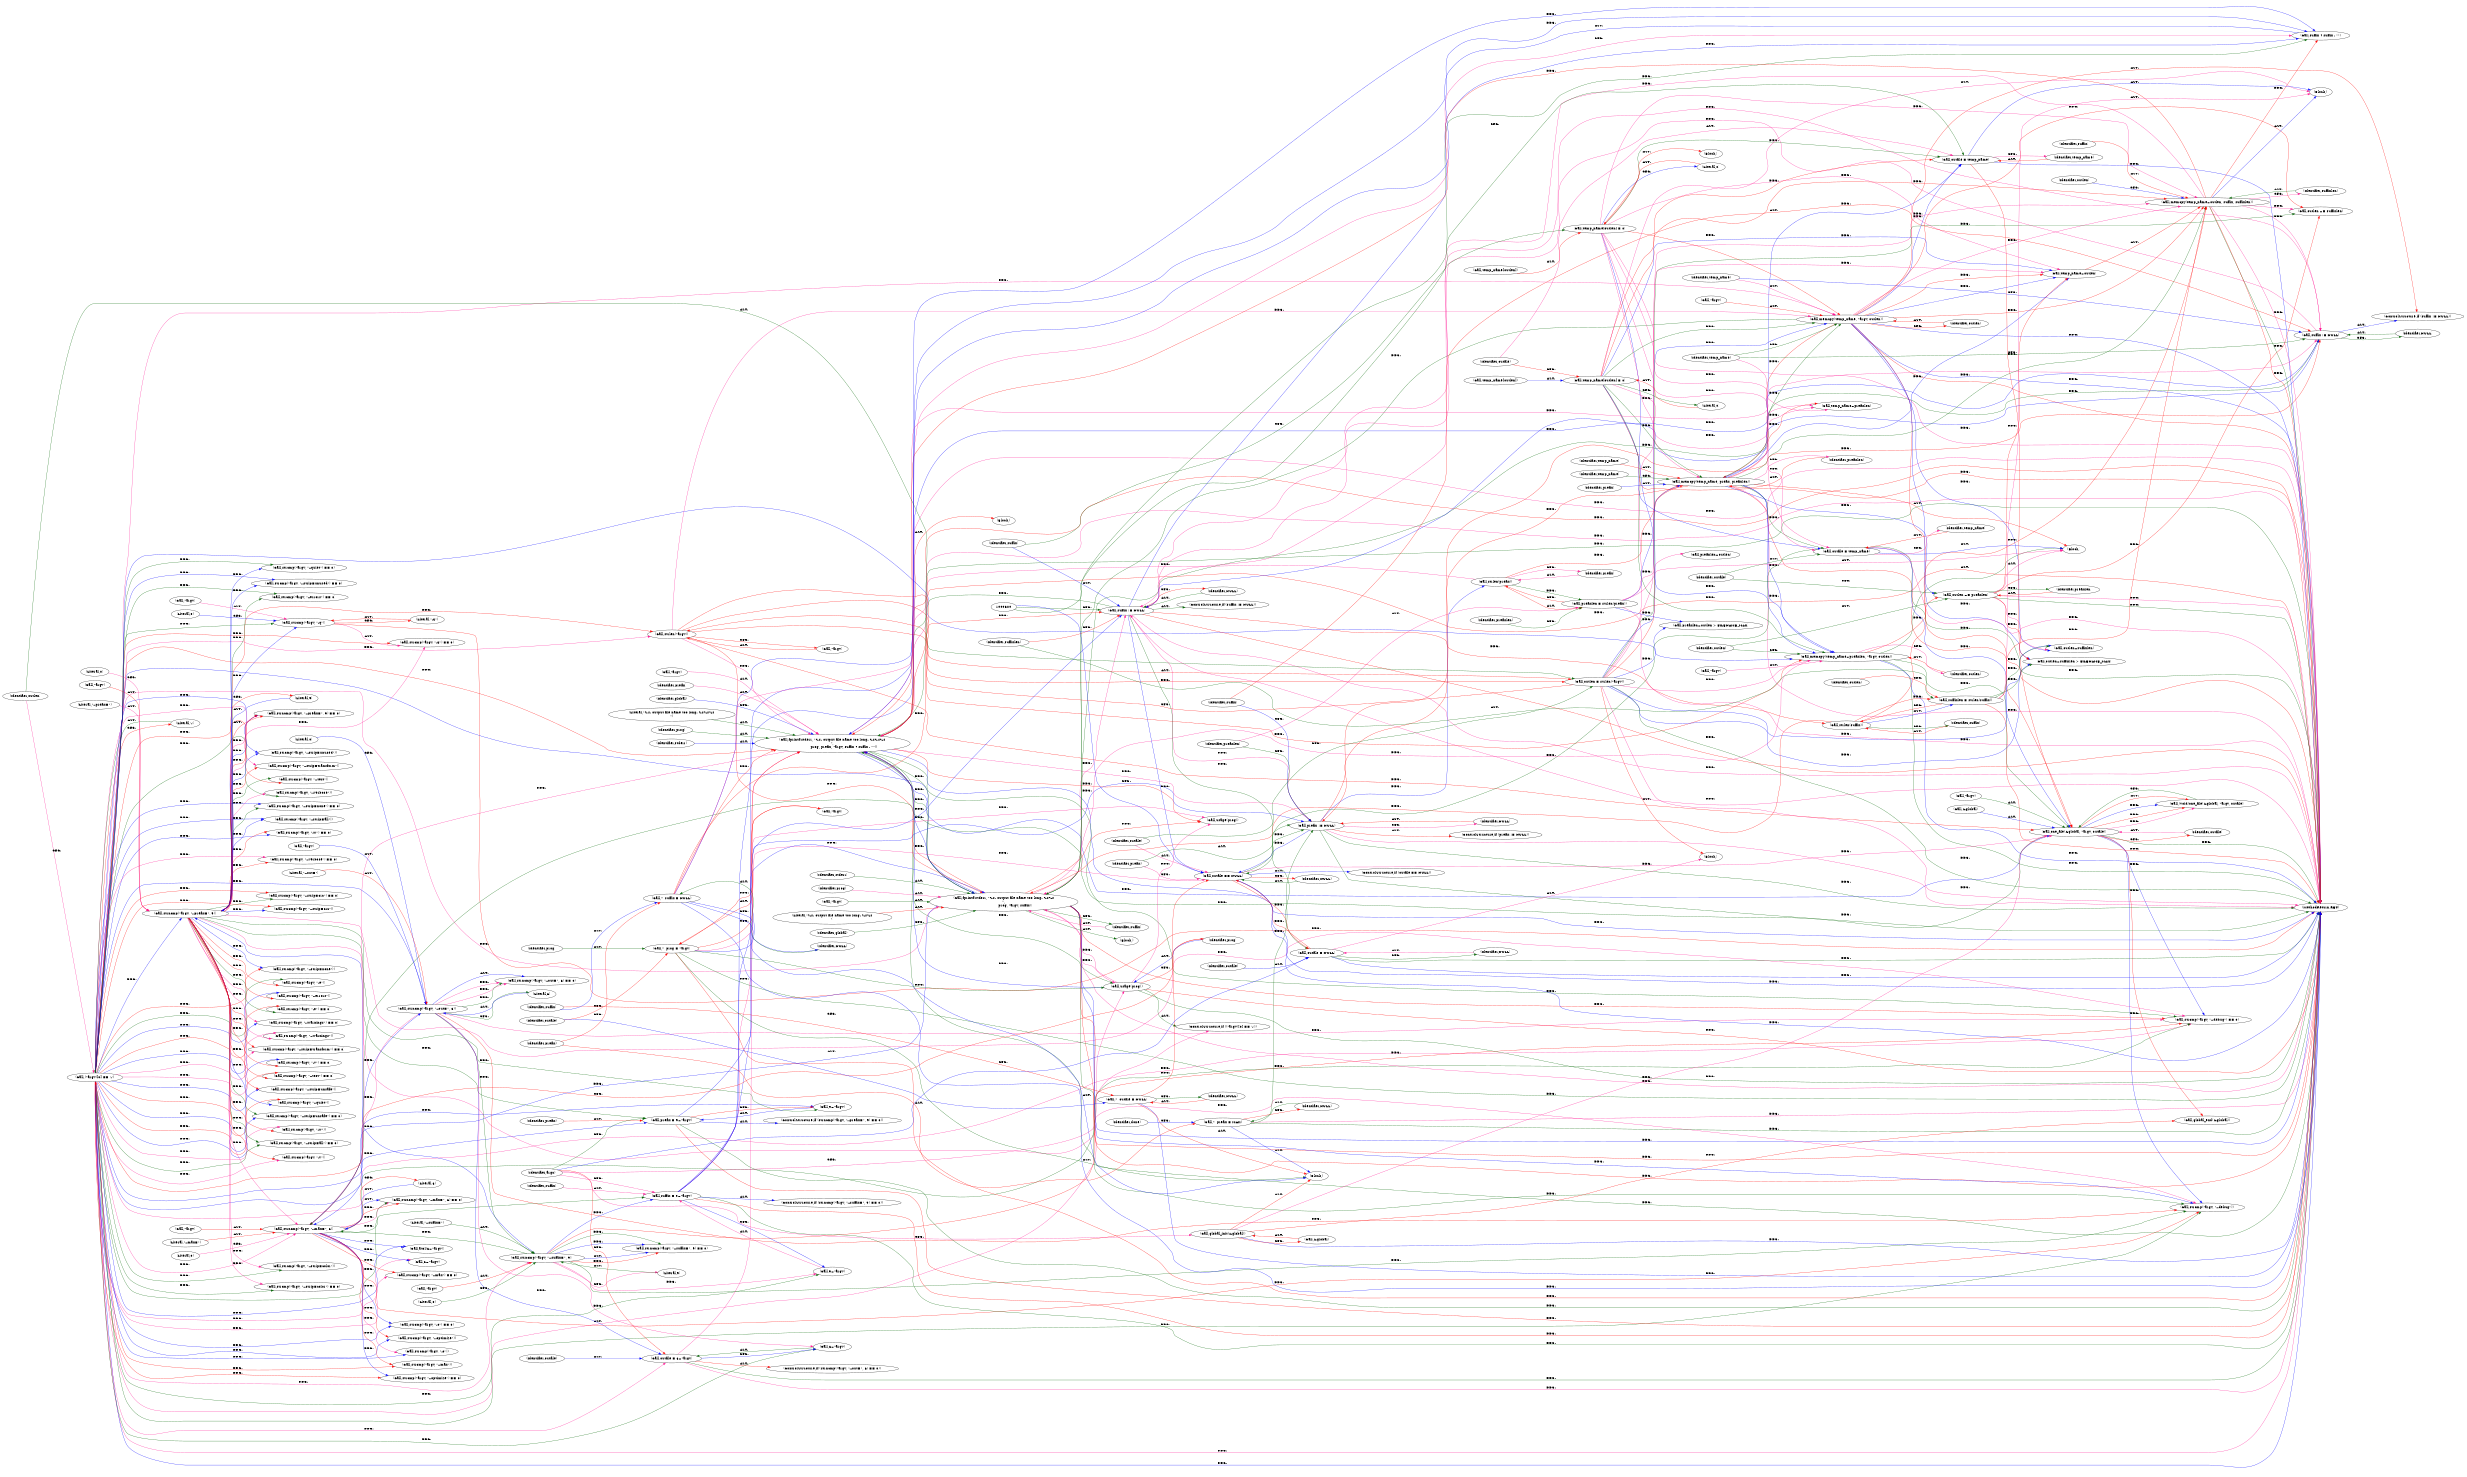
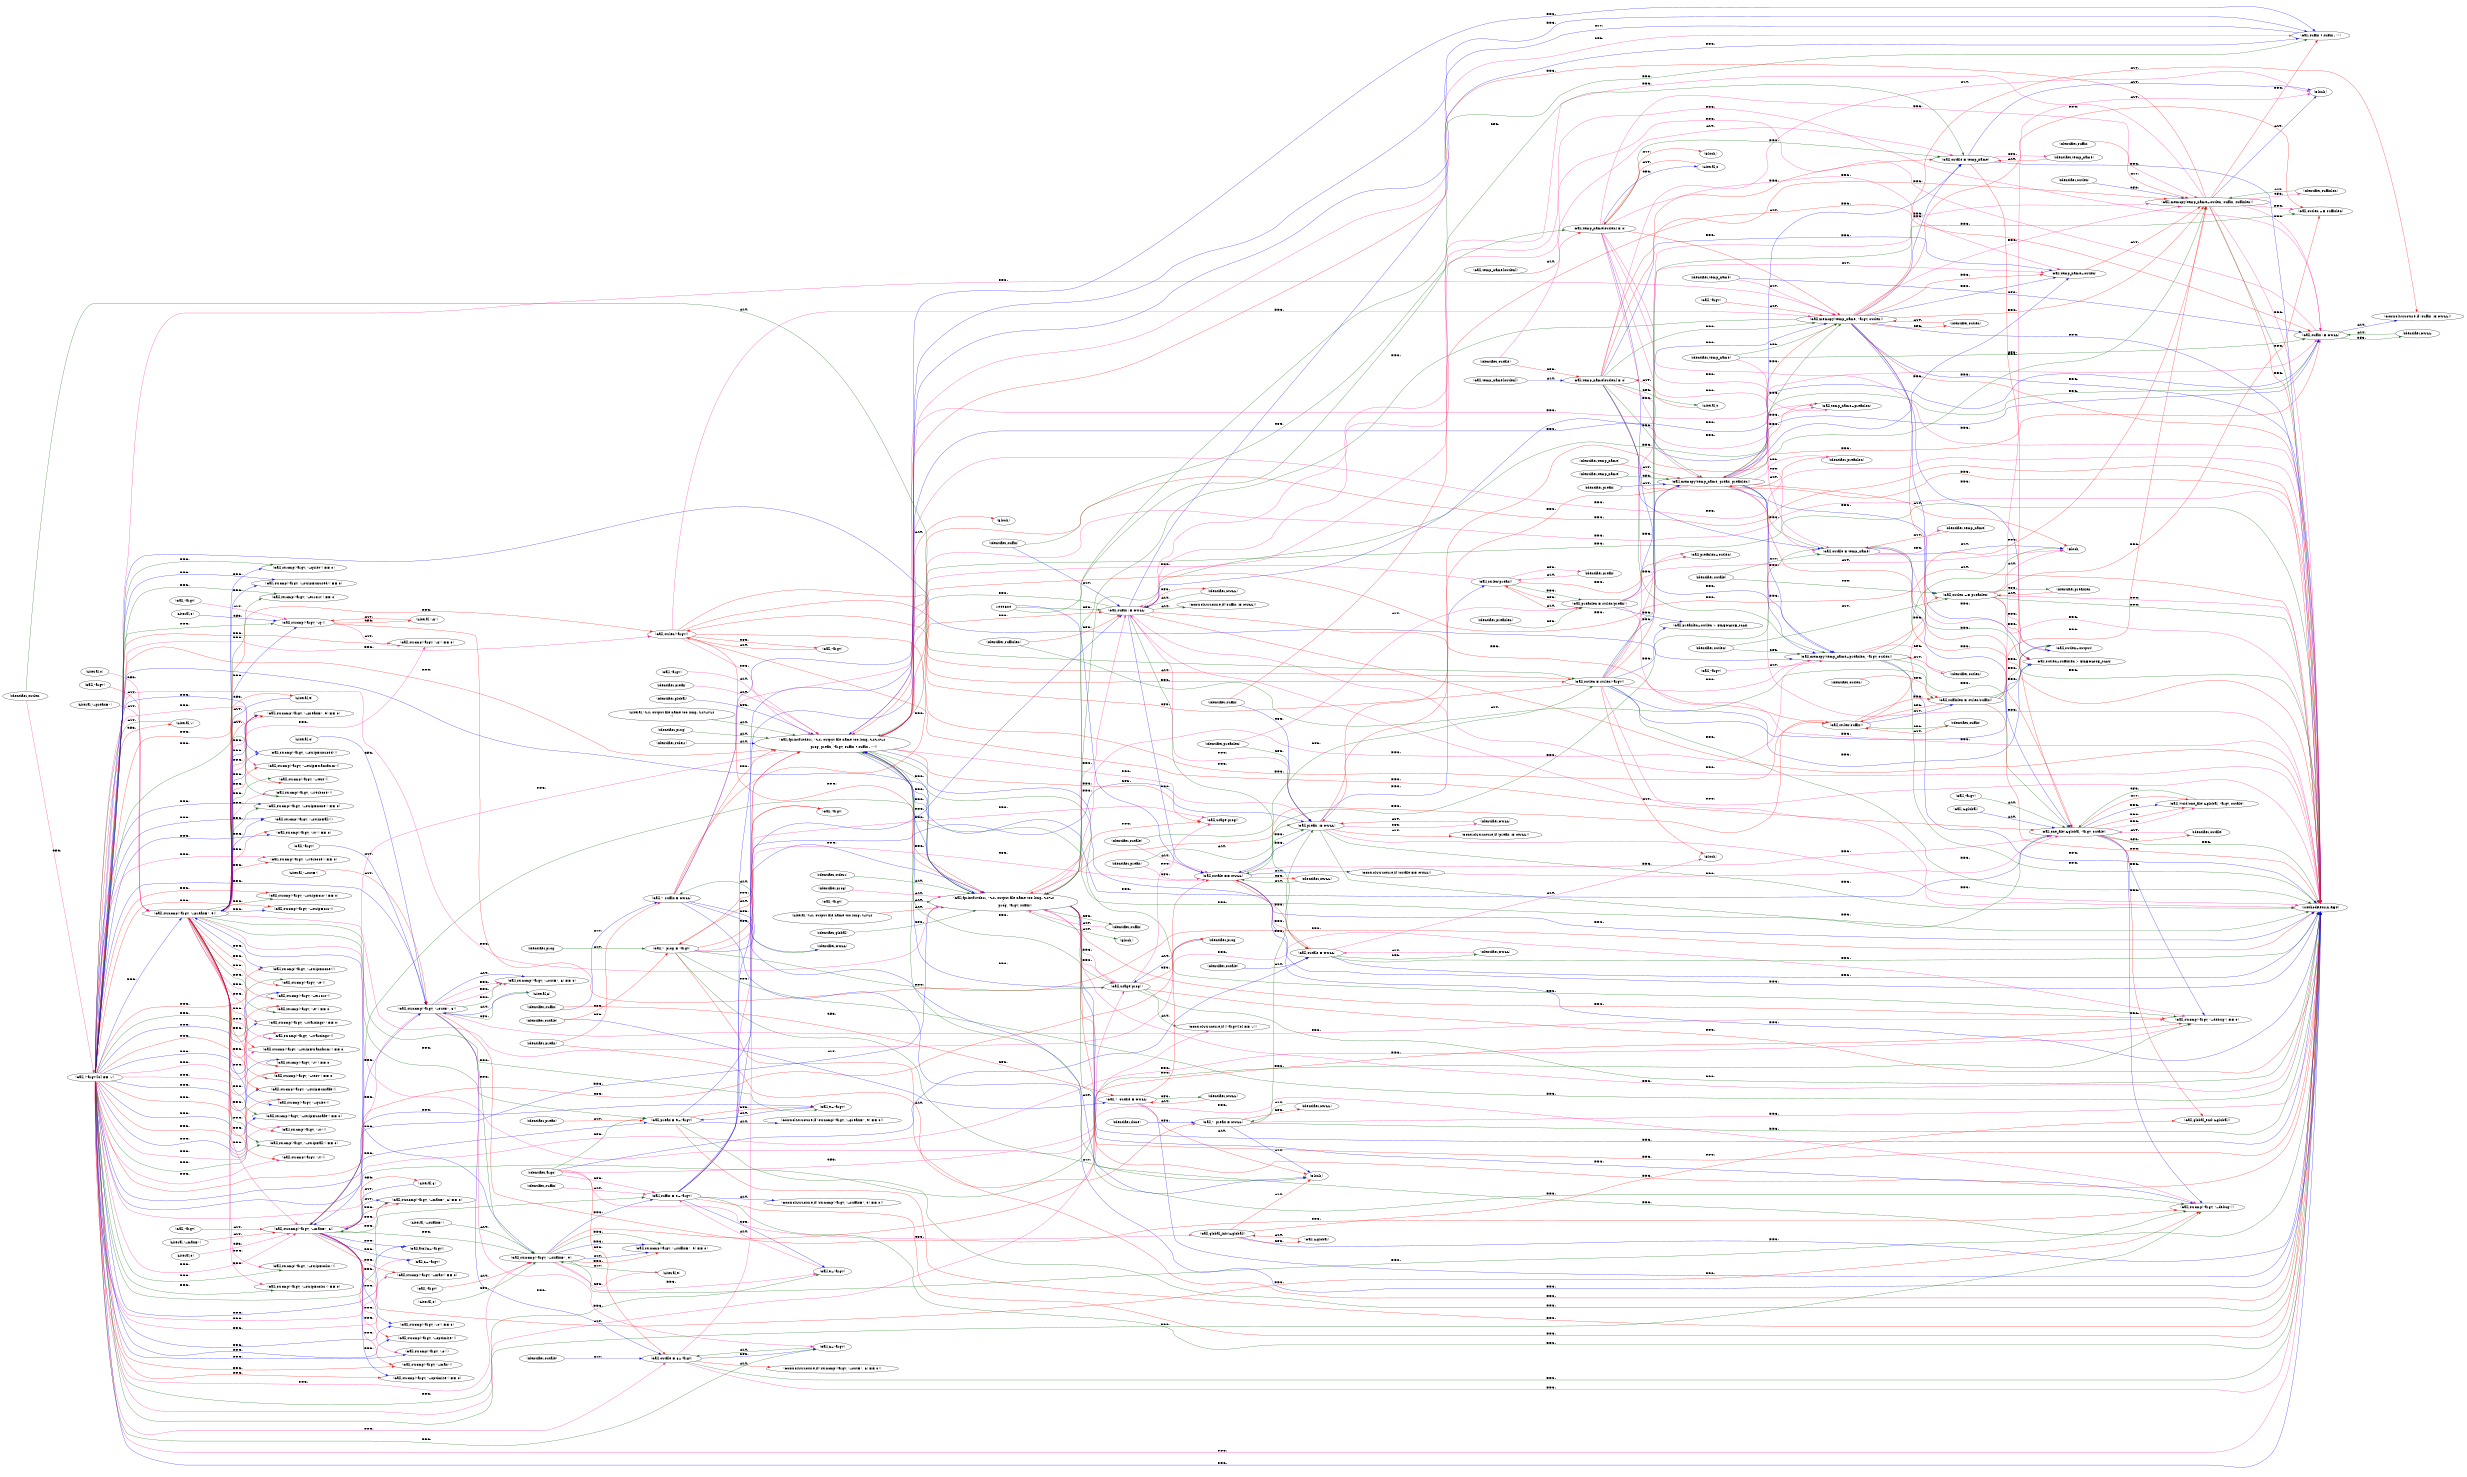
(1847, 263) -> (1847, 263)
(2015, 439) -> none
(1616, 563) -> (1609, 593)
(2074, 648) -> (2074, 648)
(1229, 726) -> (1245, 772)
(1004, 853) -> (1004, 853)
(1675, 1072) -> (1754, 876)
(1223, 1122) -> (1223, 1122)
